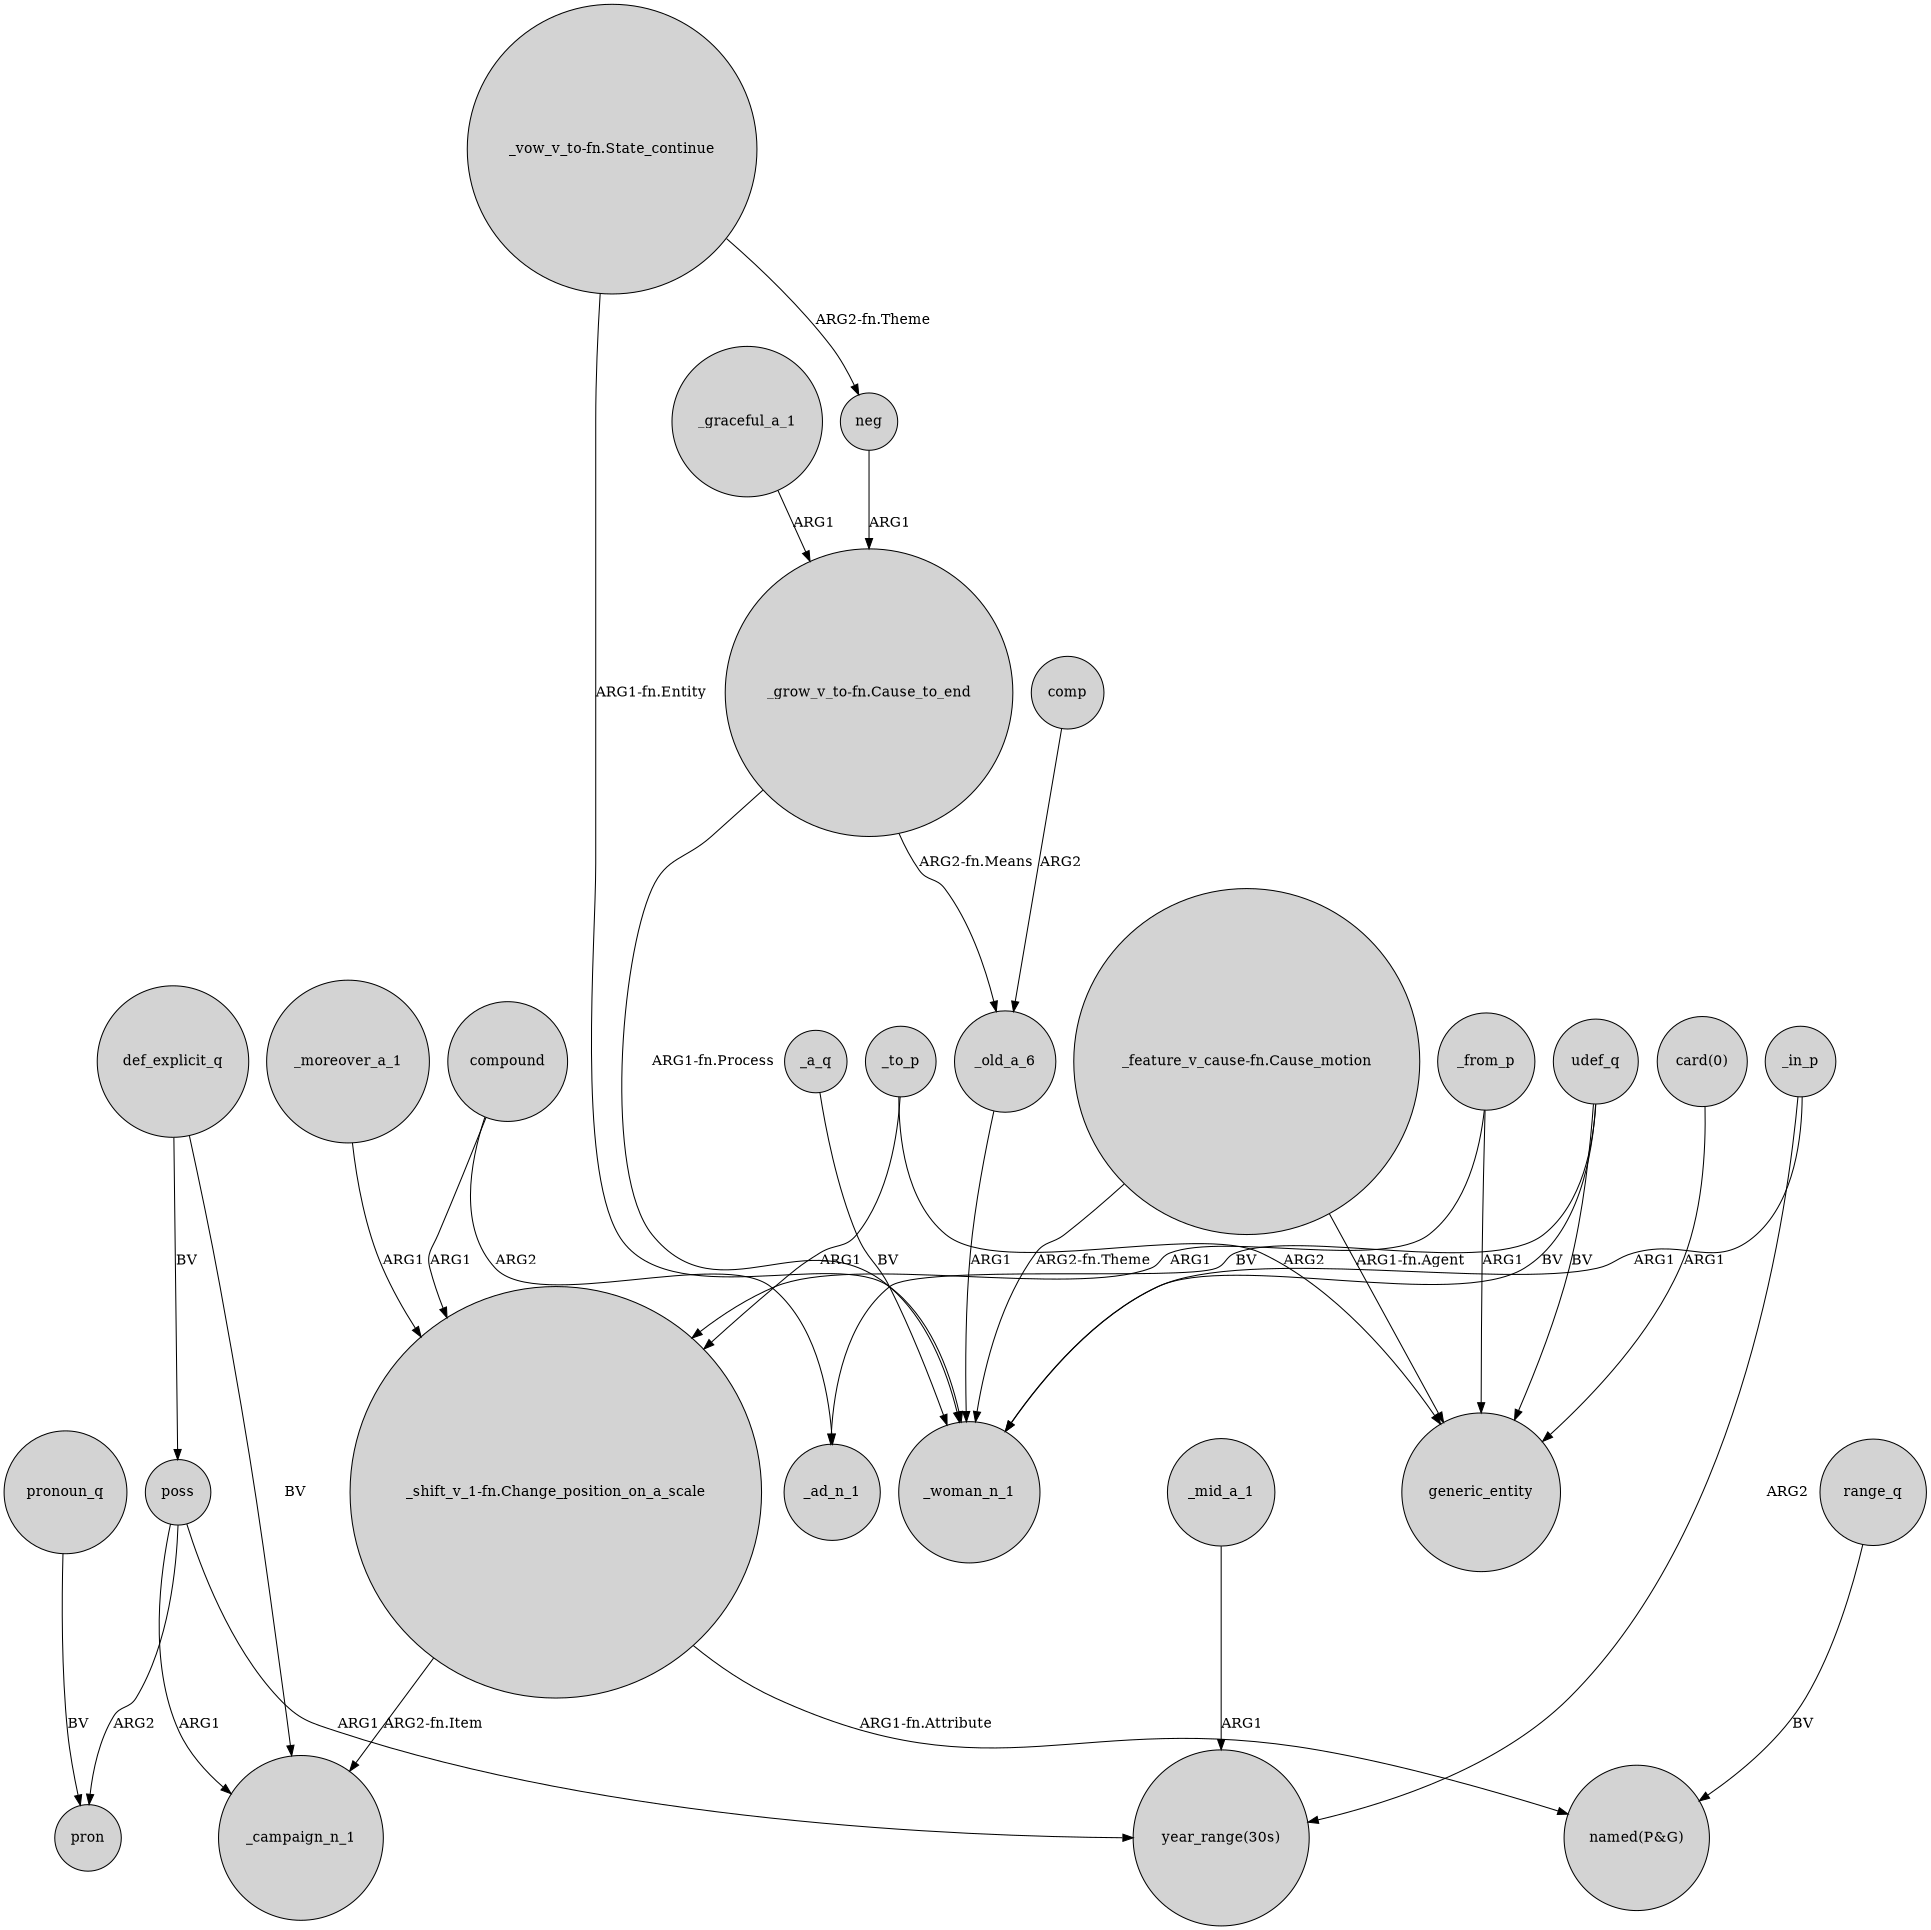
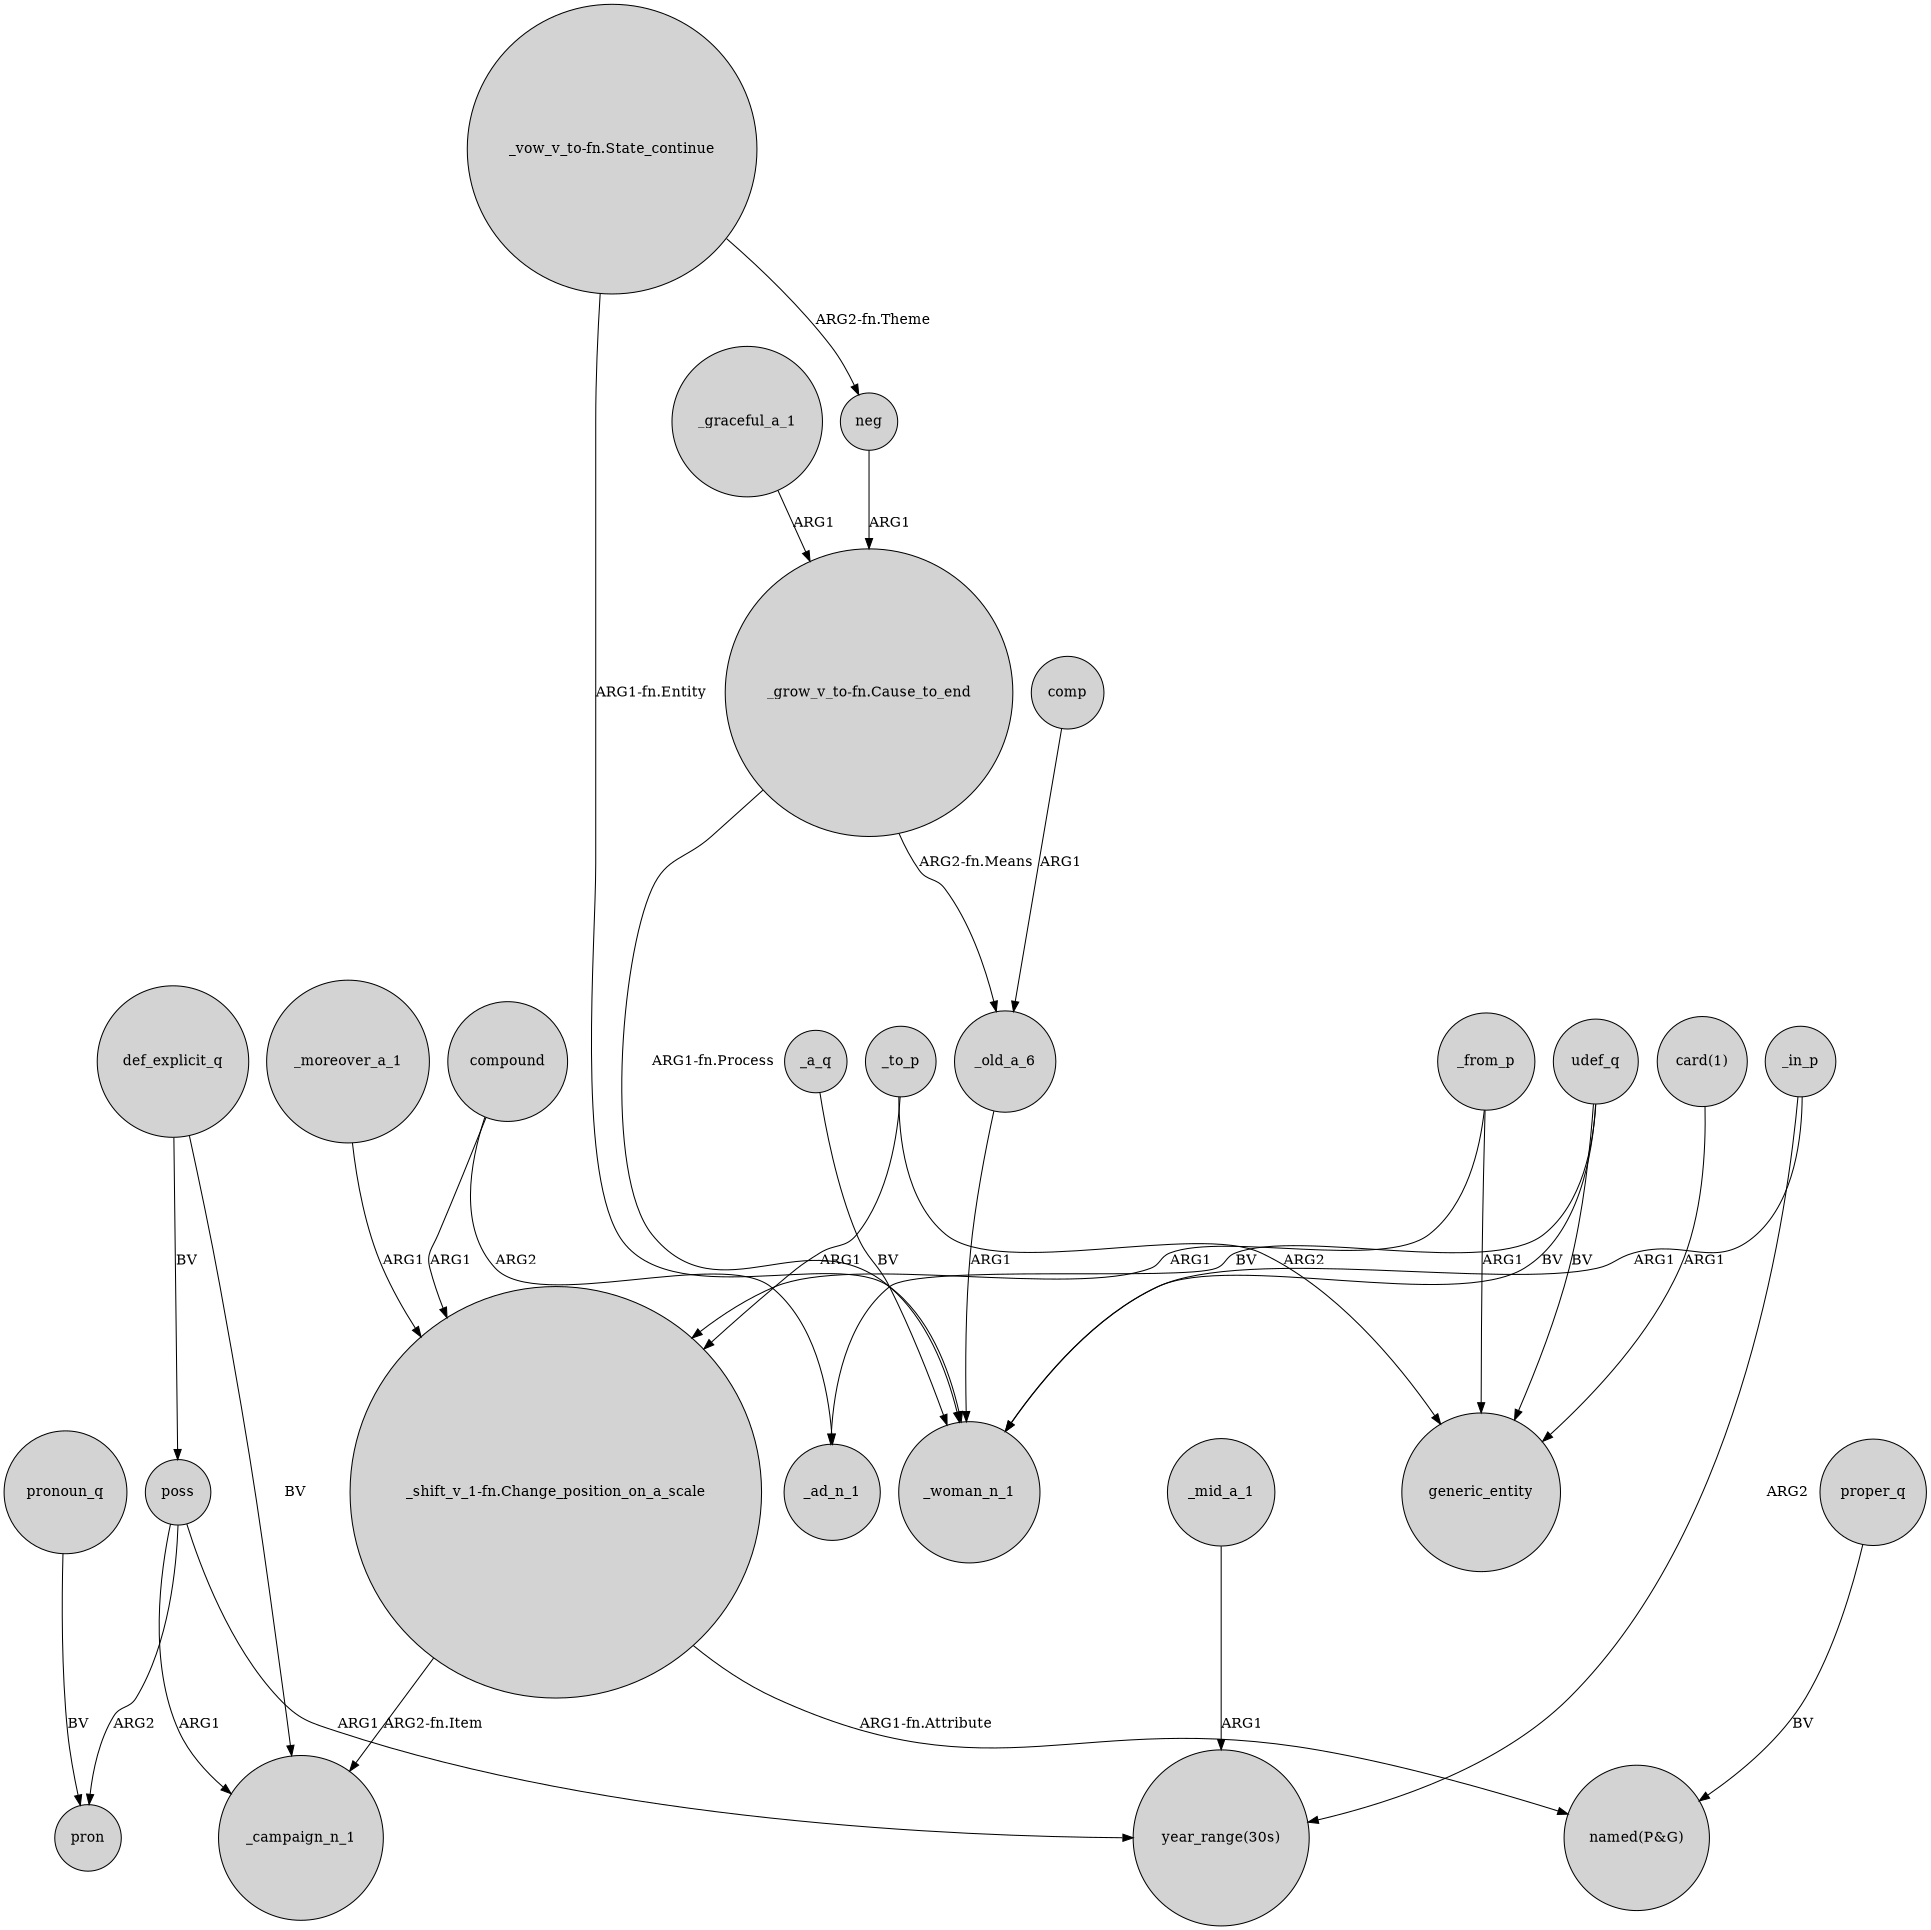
(1061, 862) -> (1061, 862)
(1247, 1062) -> none
(1702, 1062) -> (1702, 1062)
(1873, 1492) -> (1873, 1492)
